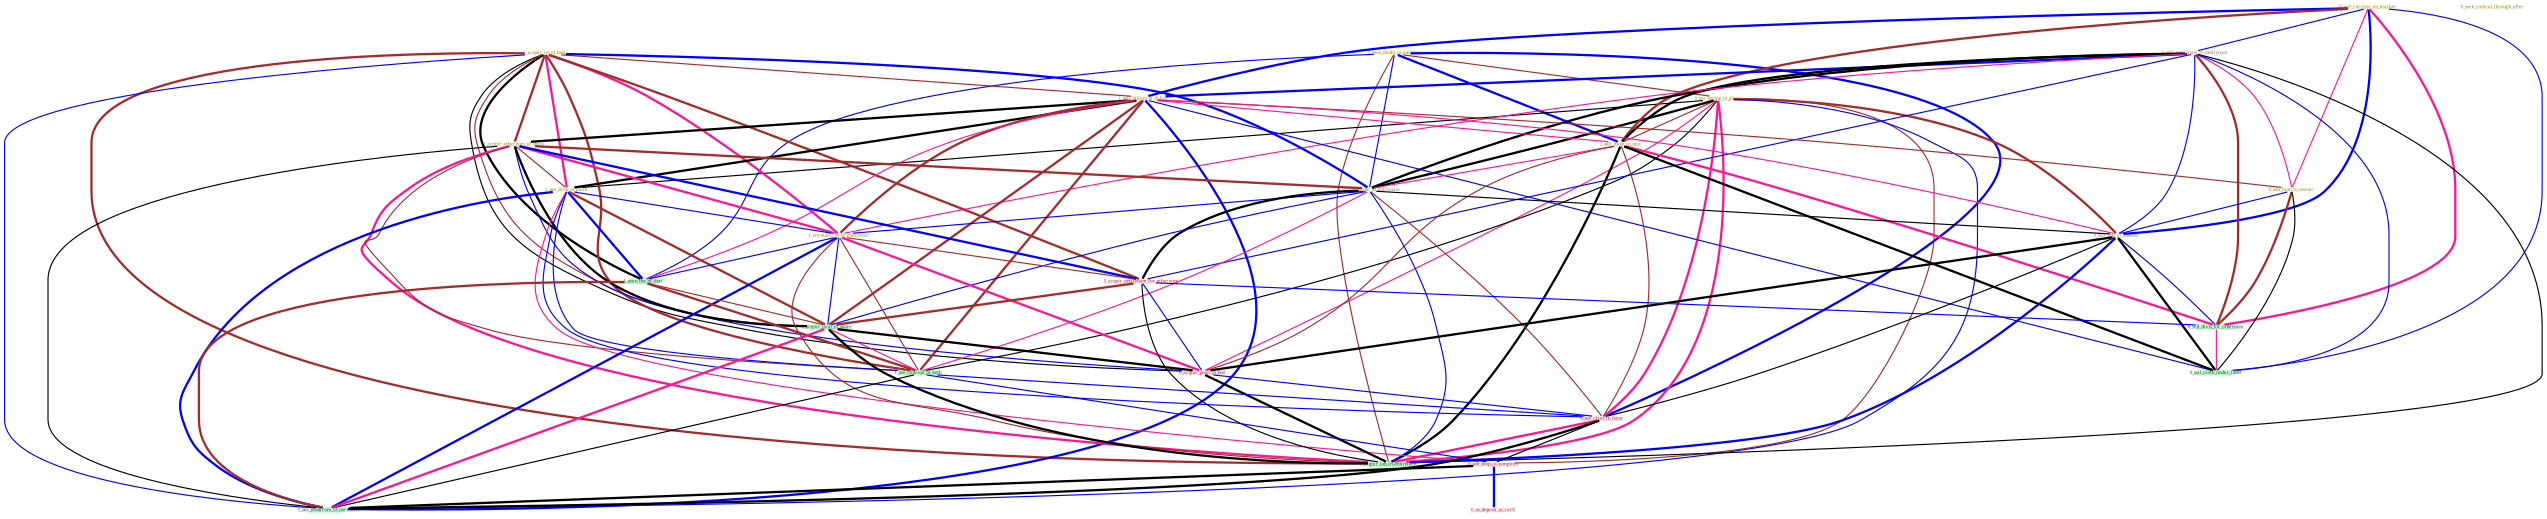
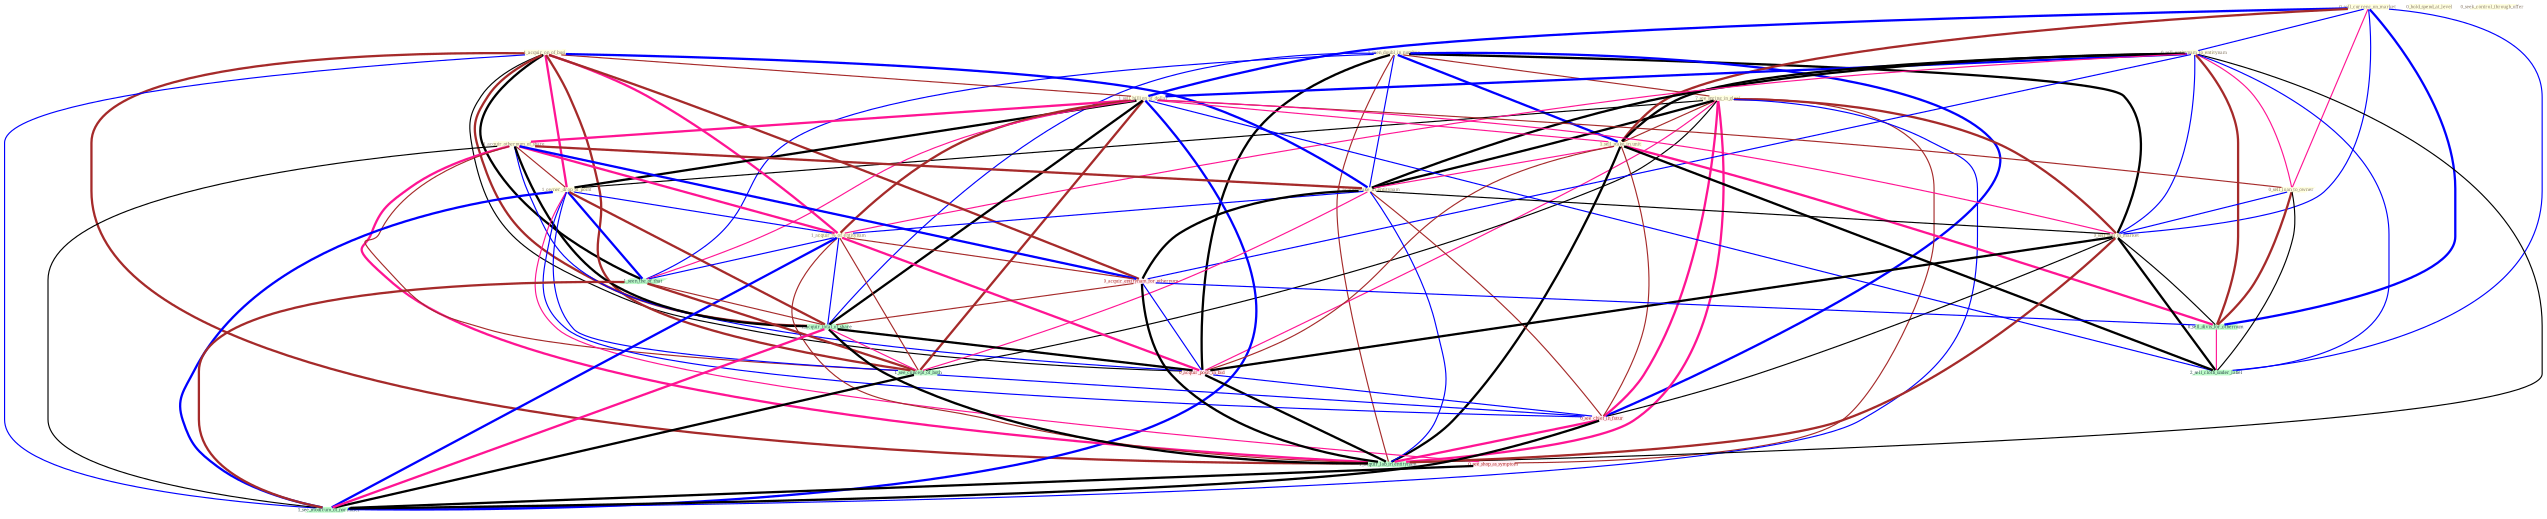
none -> (2430, 7)
(2195, 53) -> (2195, 53)
none -> (1969, 75)
(530, 98) -> none
(1718, 98) -> (1718, 98)
(814, 122) -> (814, 122)
none -> (1233, 171)
(567, 190) -> (567, 190)
(1017, 190) -> (1017, 190)
(2319, 195) -> (2319, 195)
(839, 235) -> (839, 235)
(2454, 239) -> (2454, 239)
(535, 243) -> (535, 243)
(1097, 252) -> (1055, 126)
(2168, 280) -> (2168, 280)
(985, 304) -> (985, 304)
(2216, 373) -> (2216, 373)
(1178, 380) -> (1223, 414)
(1207, 418) -> none
(1772, 436) -> (1772, 436)
(624, 441) -> (624, 441)
(1548, 441) -> none
(1494, 510) -> none
